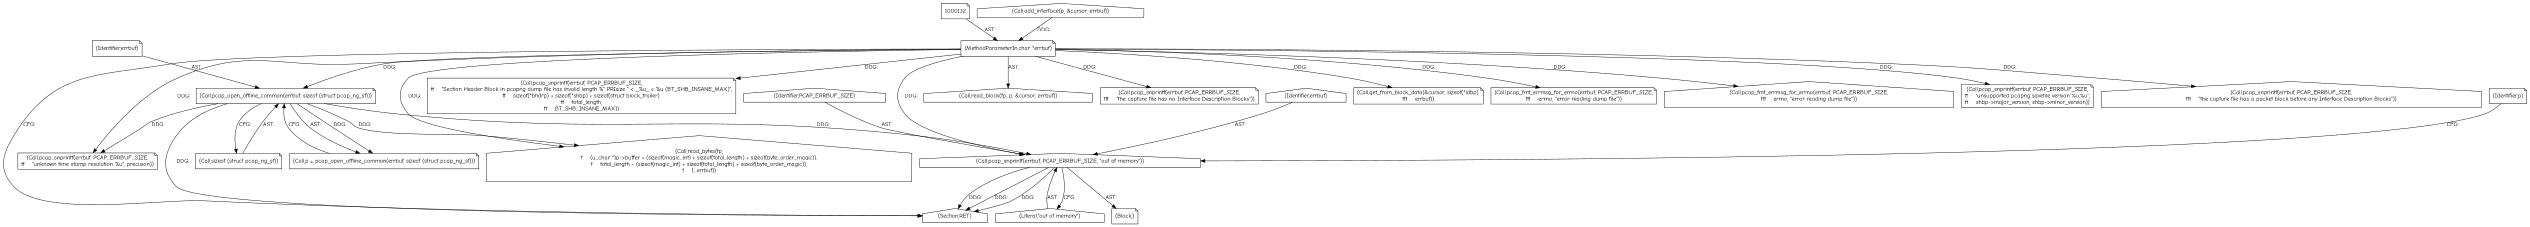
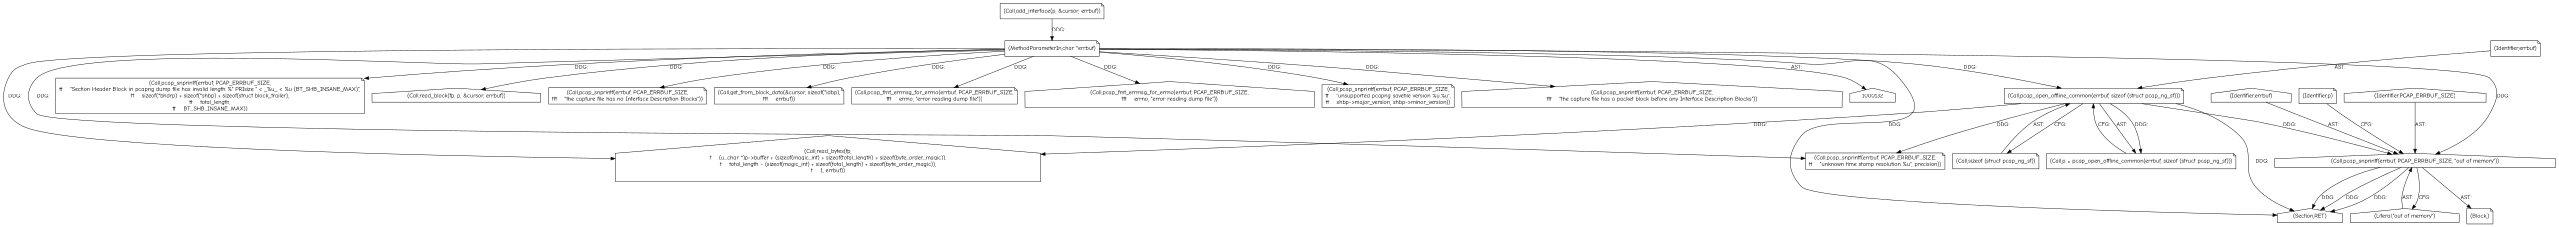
(955, 11) -> (1873, 96)
(1061, 11) -> (1052, 11)
(980, 29) -> (1521, 56)
(1015, 67) -> (677, 67)
(30, 125) -> (1896, 125)
